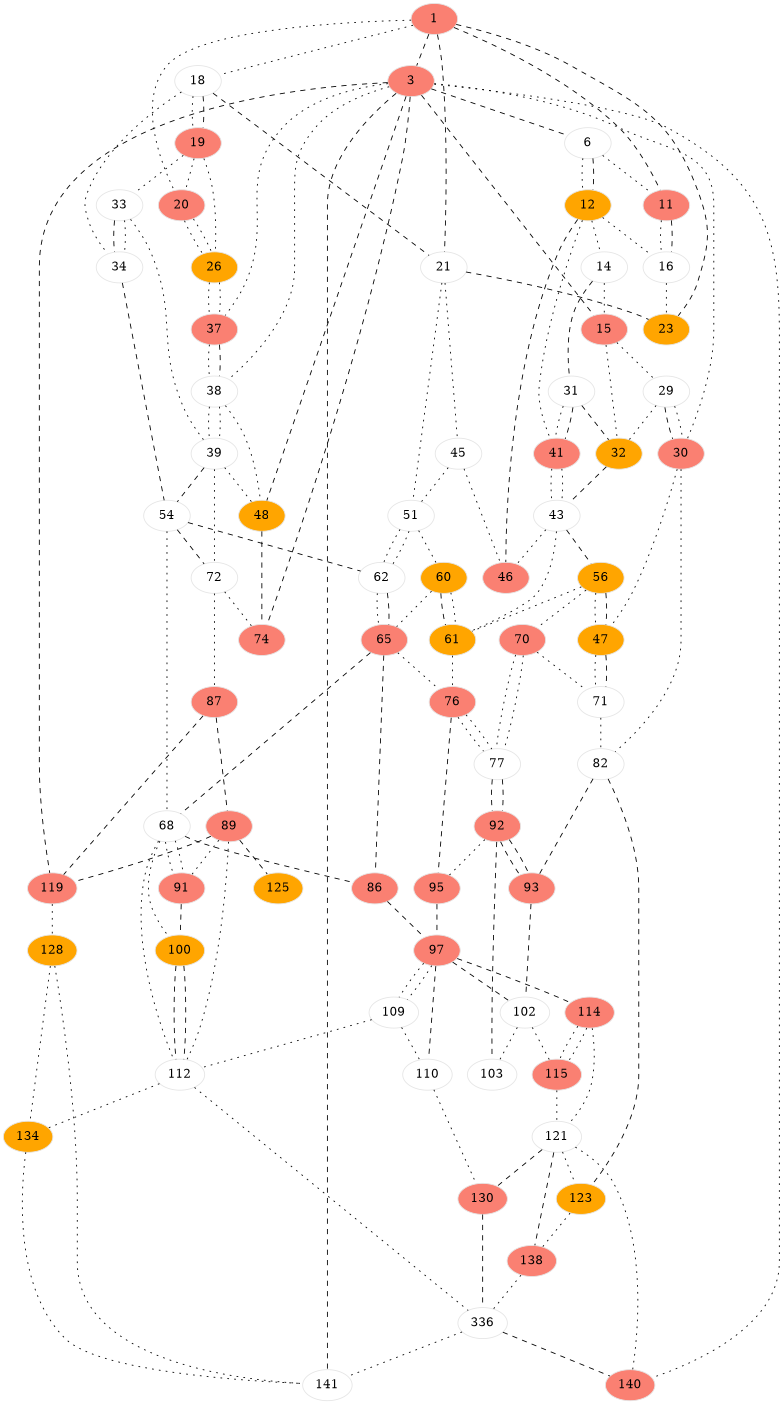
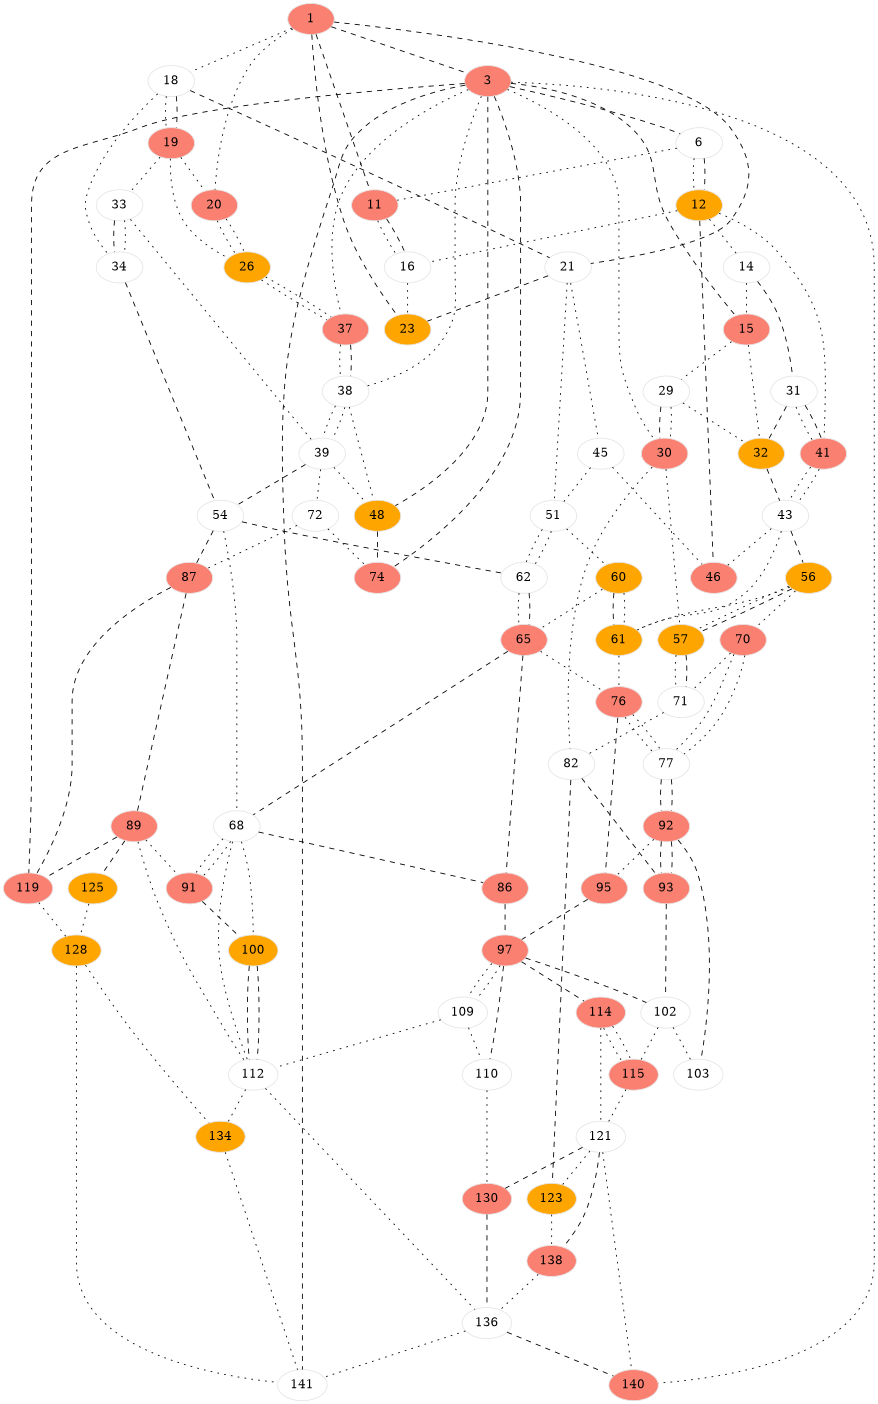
(191, 547) -> (205, 547)
(601, 640) -> (681, 640)
none -> (85, 919)
(483, 1323) -> (487, 1323)
